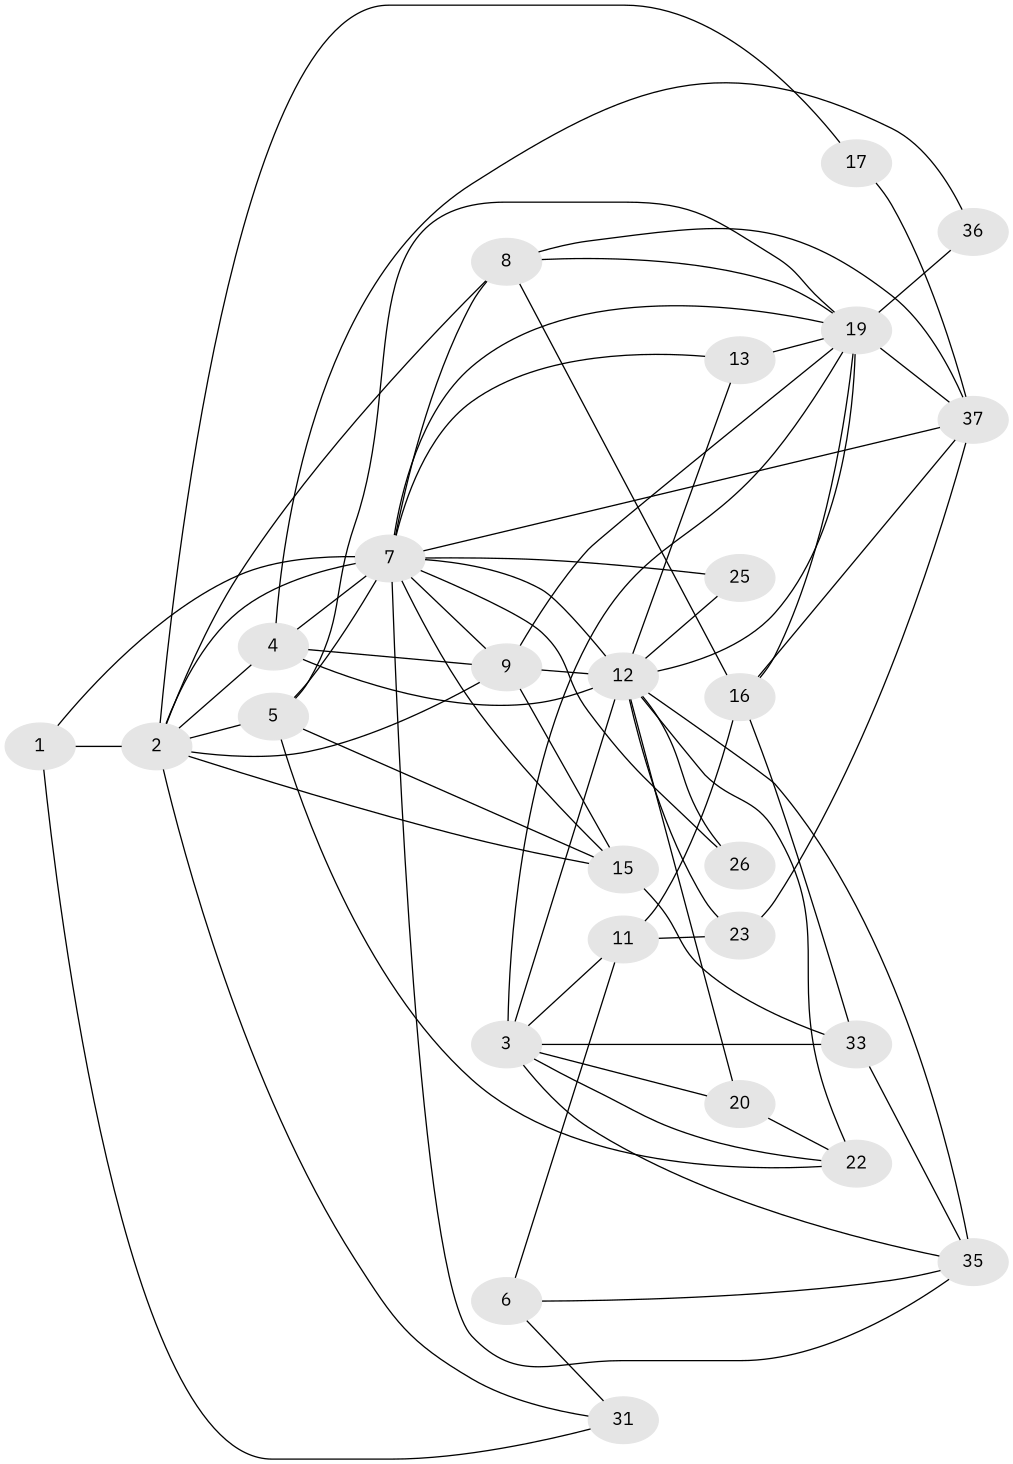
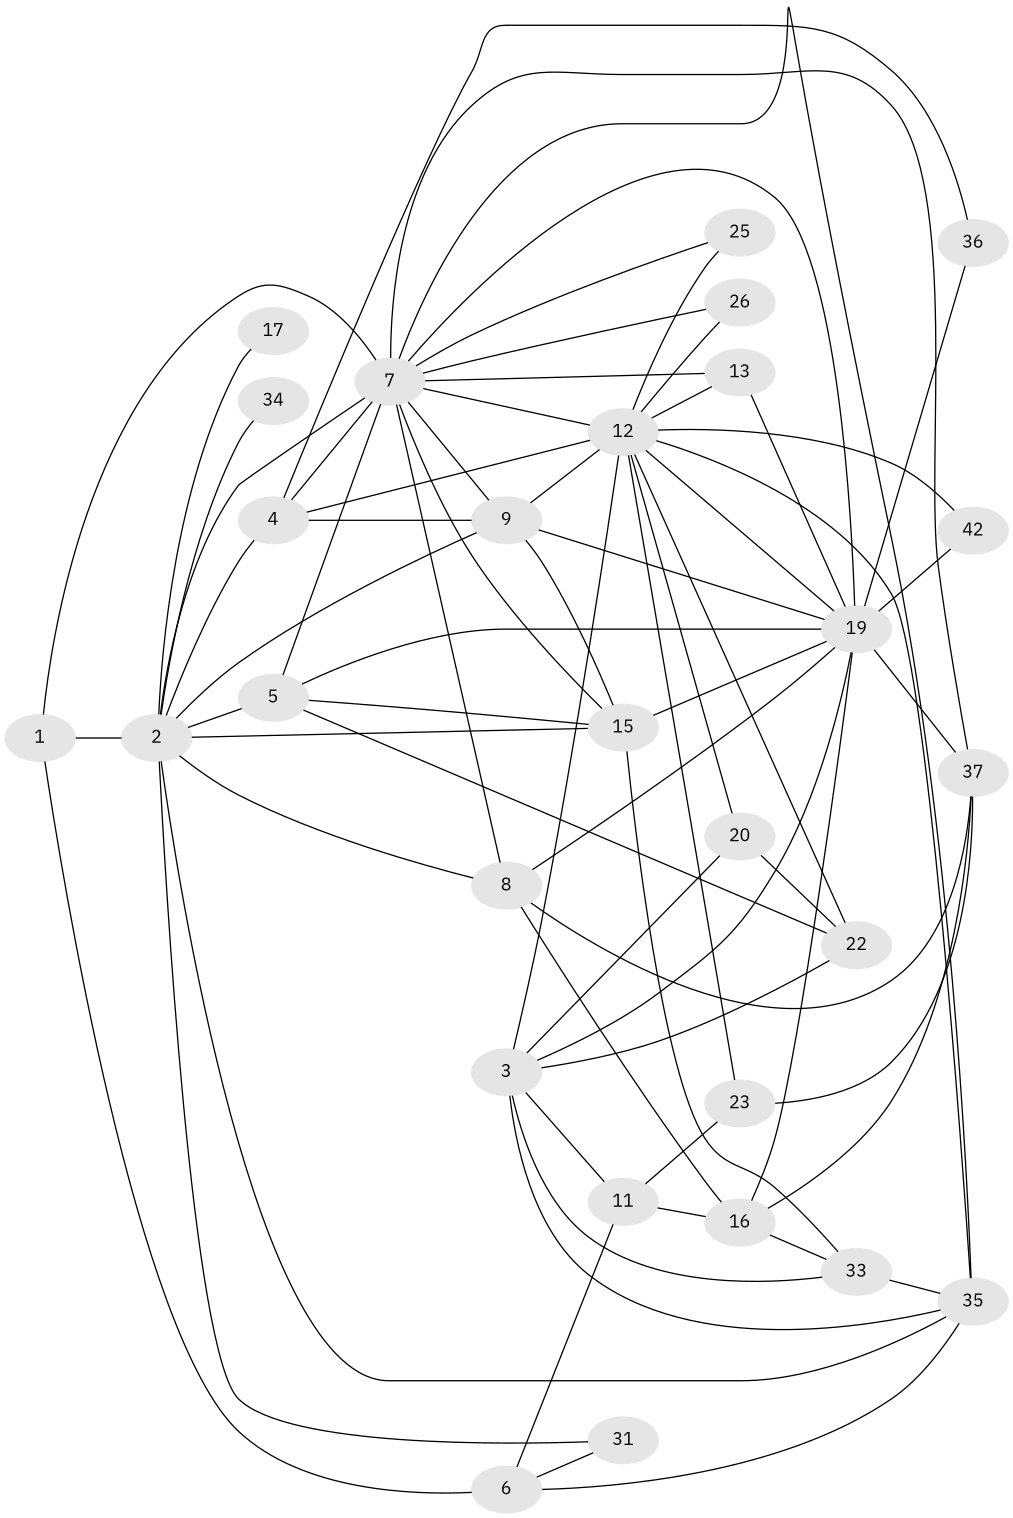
(930, 286) -> none
none -> (273, 401)
none -> (973, 531)
none -> (744, 677)
(147, 1295) -> (143, 1226)
none -> (338, 1355)
